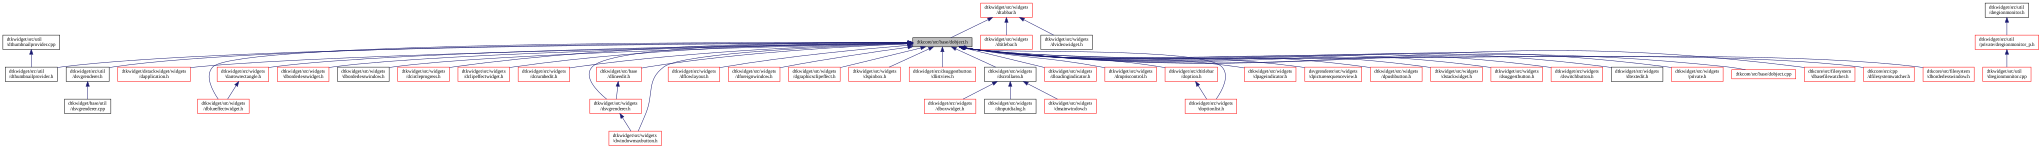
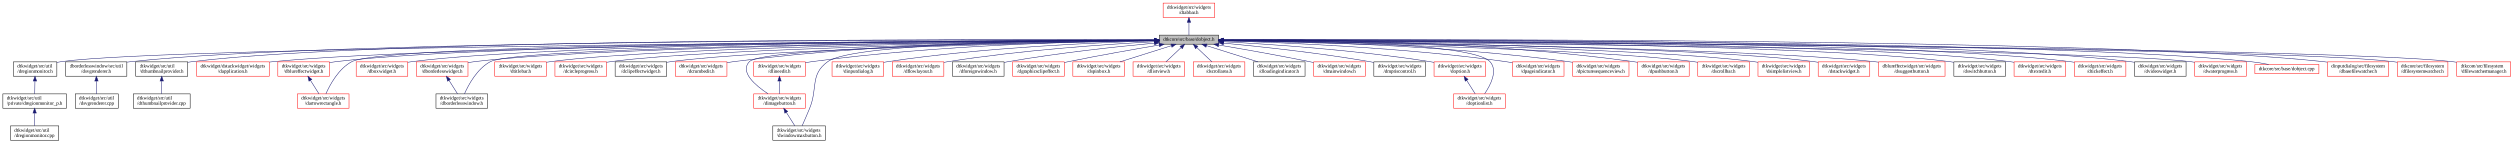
(1039, 27) -> (1679, 42)
(1006, 29) -> (850, 46)
(2007, 42) -> (35, 101)
none -> (605, 45)
(31, 61) -> (162, 88)
none -> (1724, 69)
none -> (1784, 69)
none -> (2100, 69)
(88, 74) -> (96, 69)
(484, 74) -> (641, 69)
(619, 74) -> (779, 69)
(754, 74) -> (978, 69)
(942, 74) -> (1159, 69)
(1010, 74) -> (1219, 69)
(1070, 74) -> (1279, 69)
(1131, 74) -> (1400, 69)
(1191, 74) -> (1460, 69)
(1333, 74) -> (1601, 69)
(1517, 74) -> (1912, 69)
(1577, 74) -> (1980, 69)
(1637, 74) -> (2040, 69)
(1697, 74) -> (2220, 69)
(1830, 74) -> (2358, 69)
(1889, 74) -> (2423, 69)
(1949, 74) -> (2484, 69)
(2007, 74) -> (35, 133)
none -> (453, 87)
(978, 91) -> (781, 44)
(1043, 91) -> (1266, 53)
(232, 92) -> (315, 87)
(1010, 93) -> (1019, 48)
(88, 106) -> (97, 101)
(616, 106) -> (779, 101)
(1010, 106) -> (858, 69)
(635, 138) -> (799, 133)
